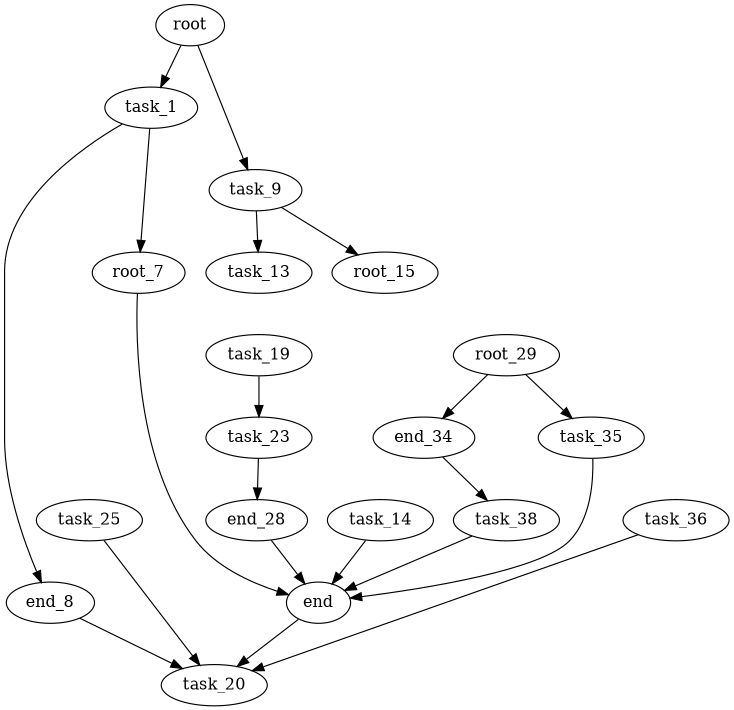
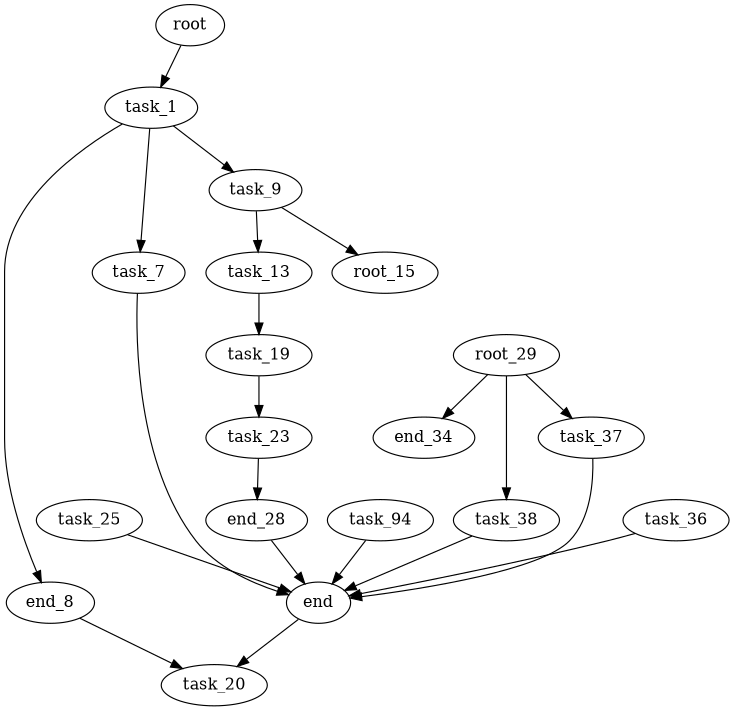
(221, 102) -> (199, 145)
(139, 273) -> (139, 273)
none -> (259, 308)
(591, 438) -> (591, 438)
(461, 475) -> (506, 432)
(380, 520) -> (380, 520)
(148, 598) -> (204, 561)
(451, 601) -> (498, 566)
